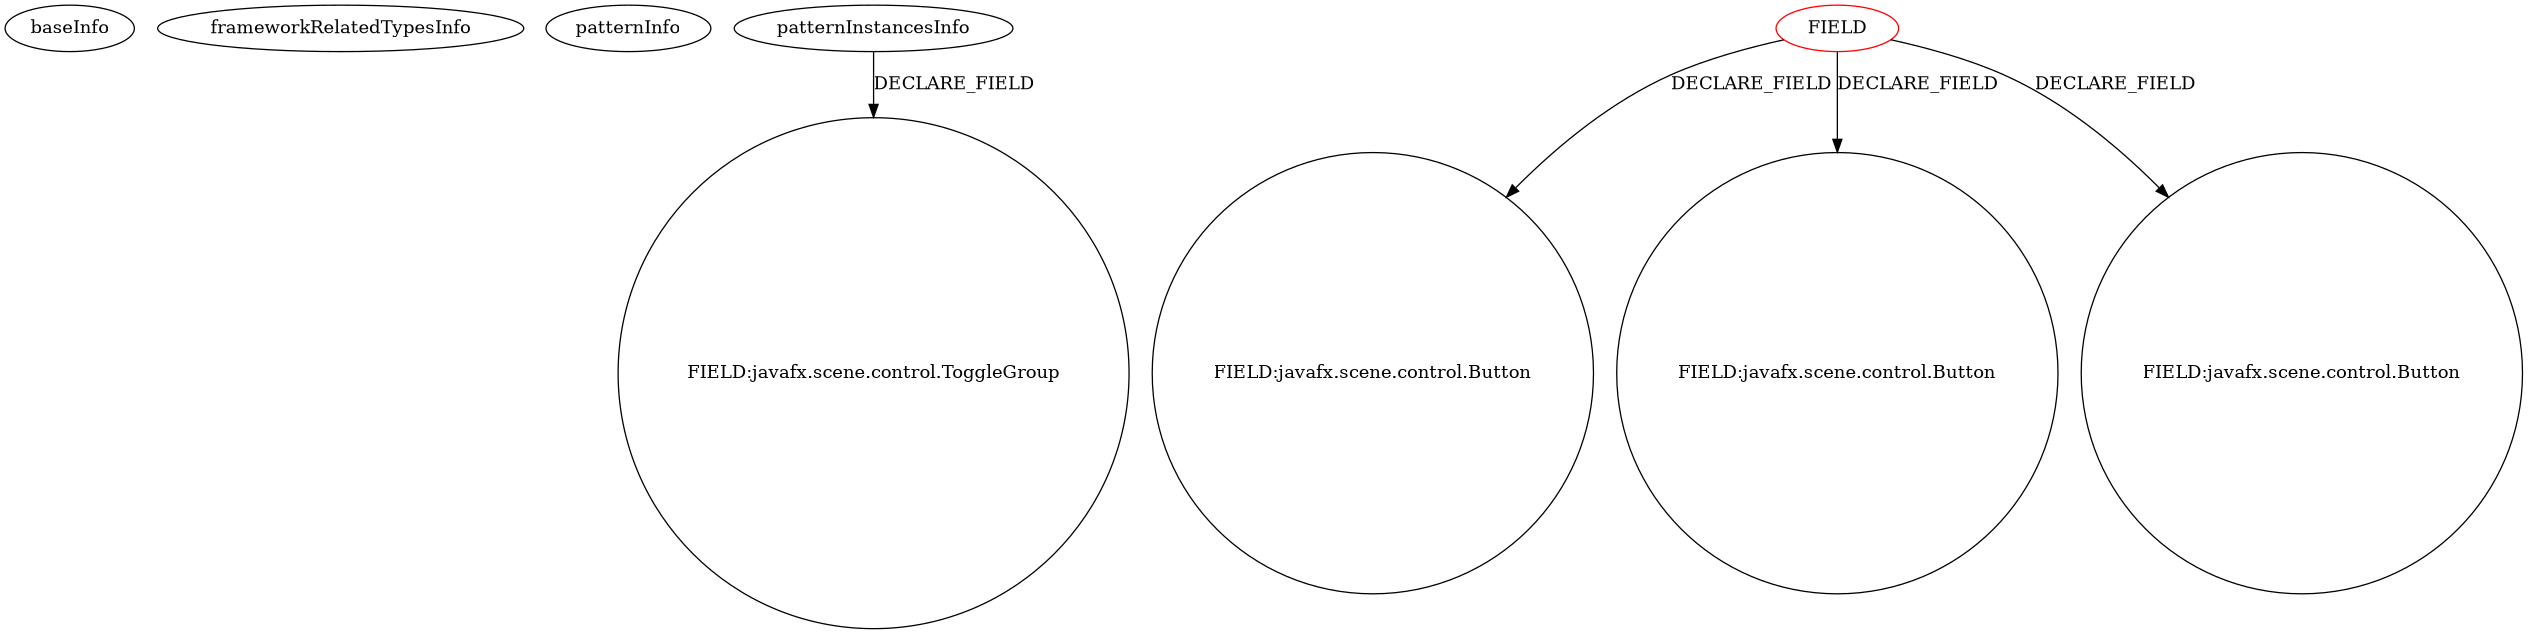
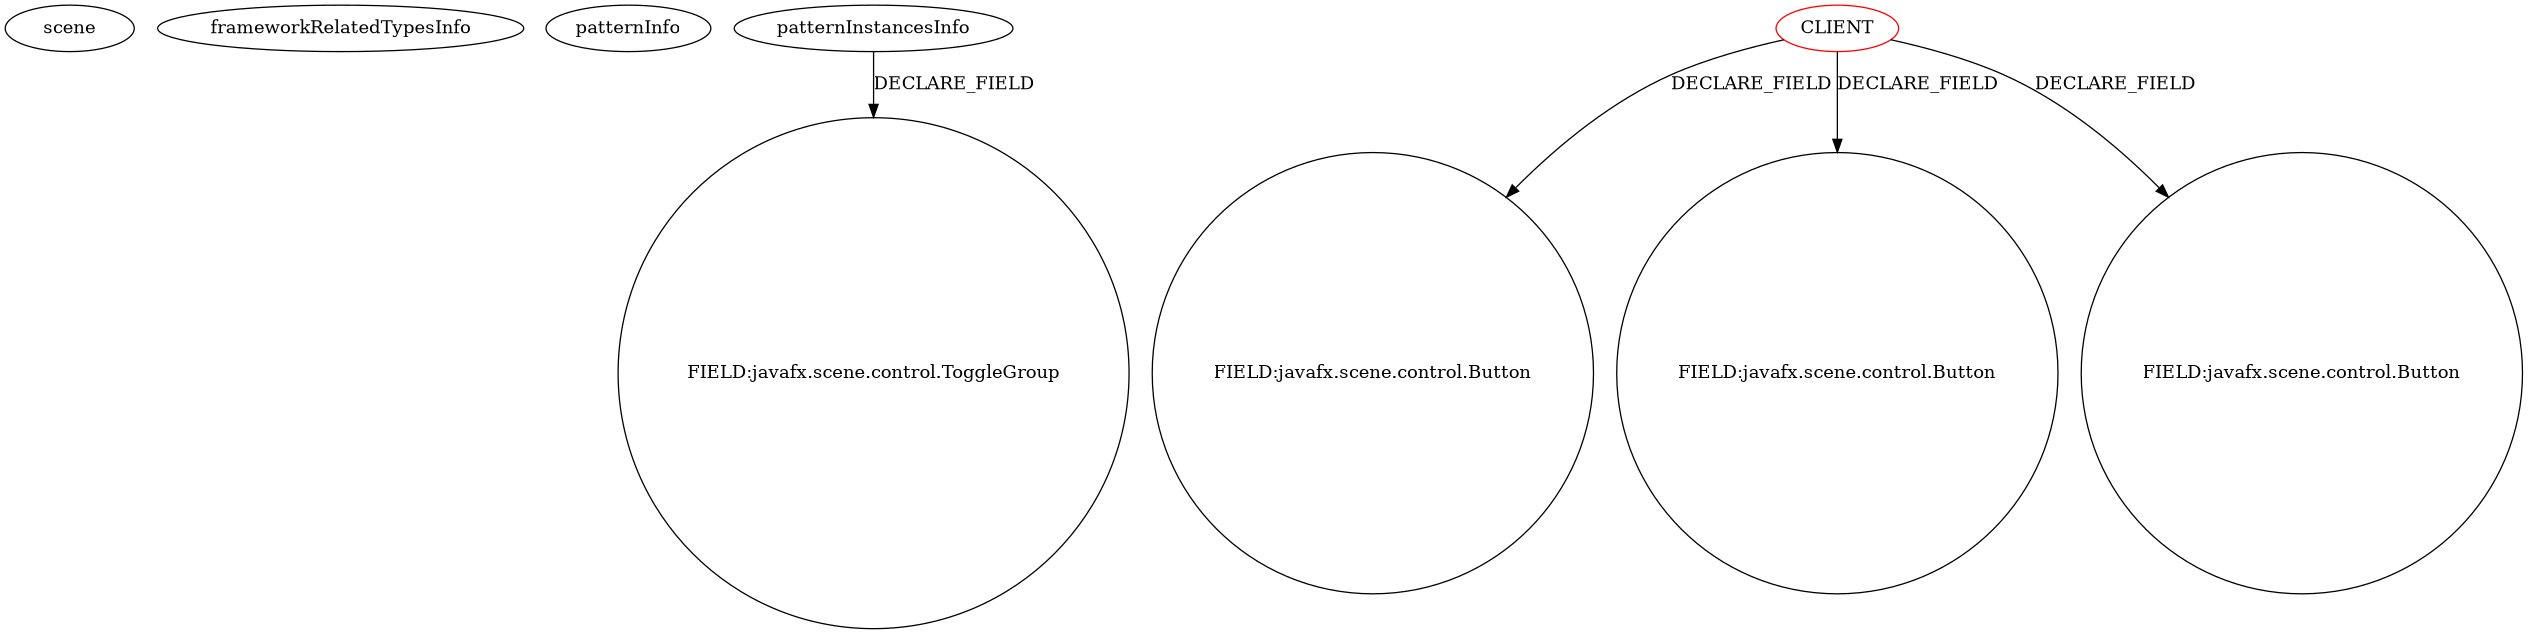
(70, 28) -> (70, 28)
(1837, 28) -> (1837, 28)
